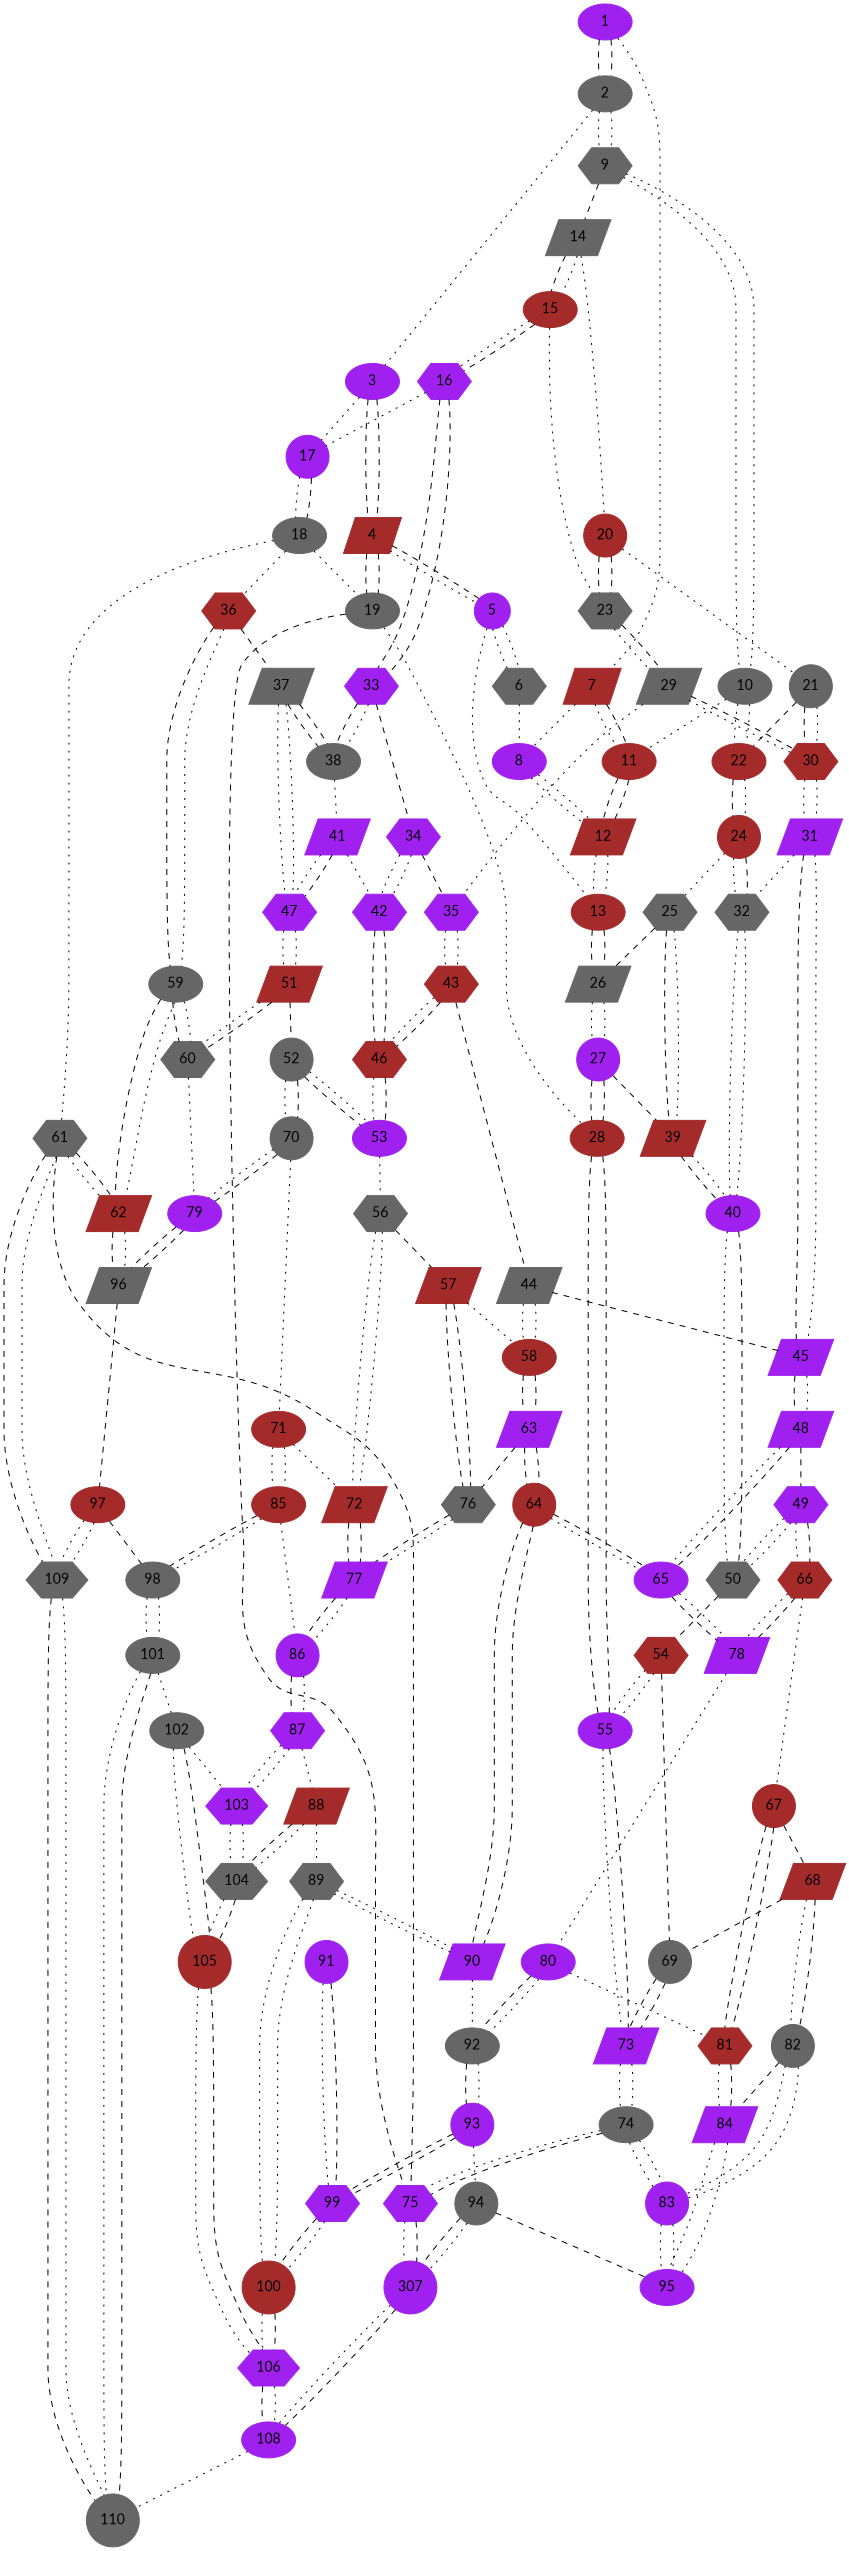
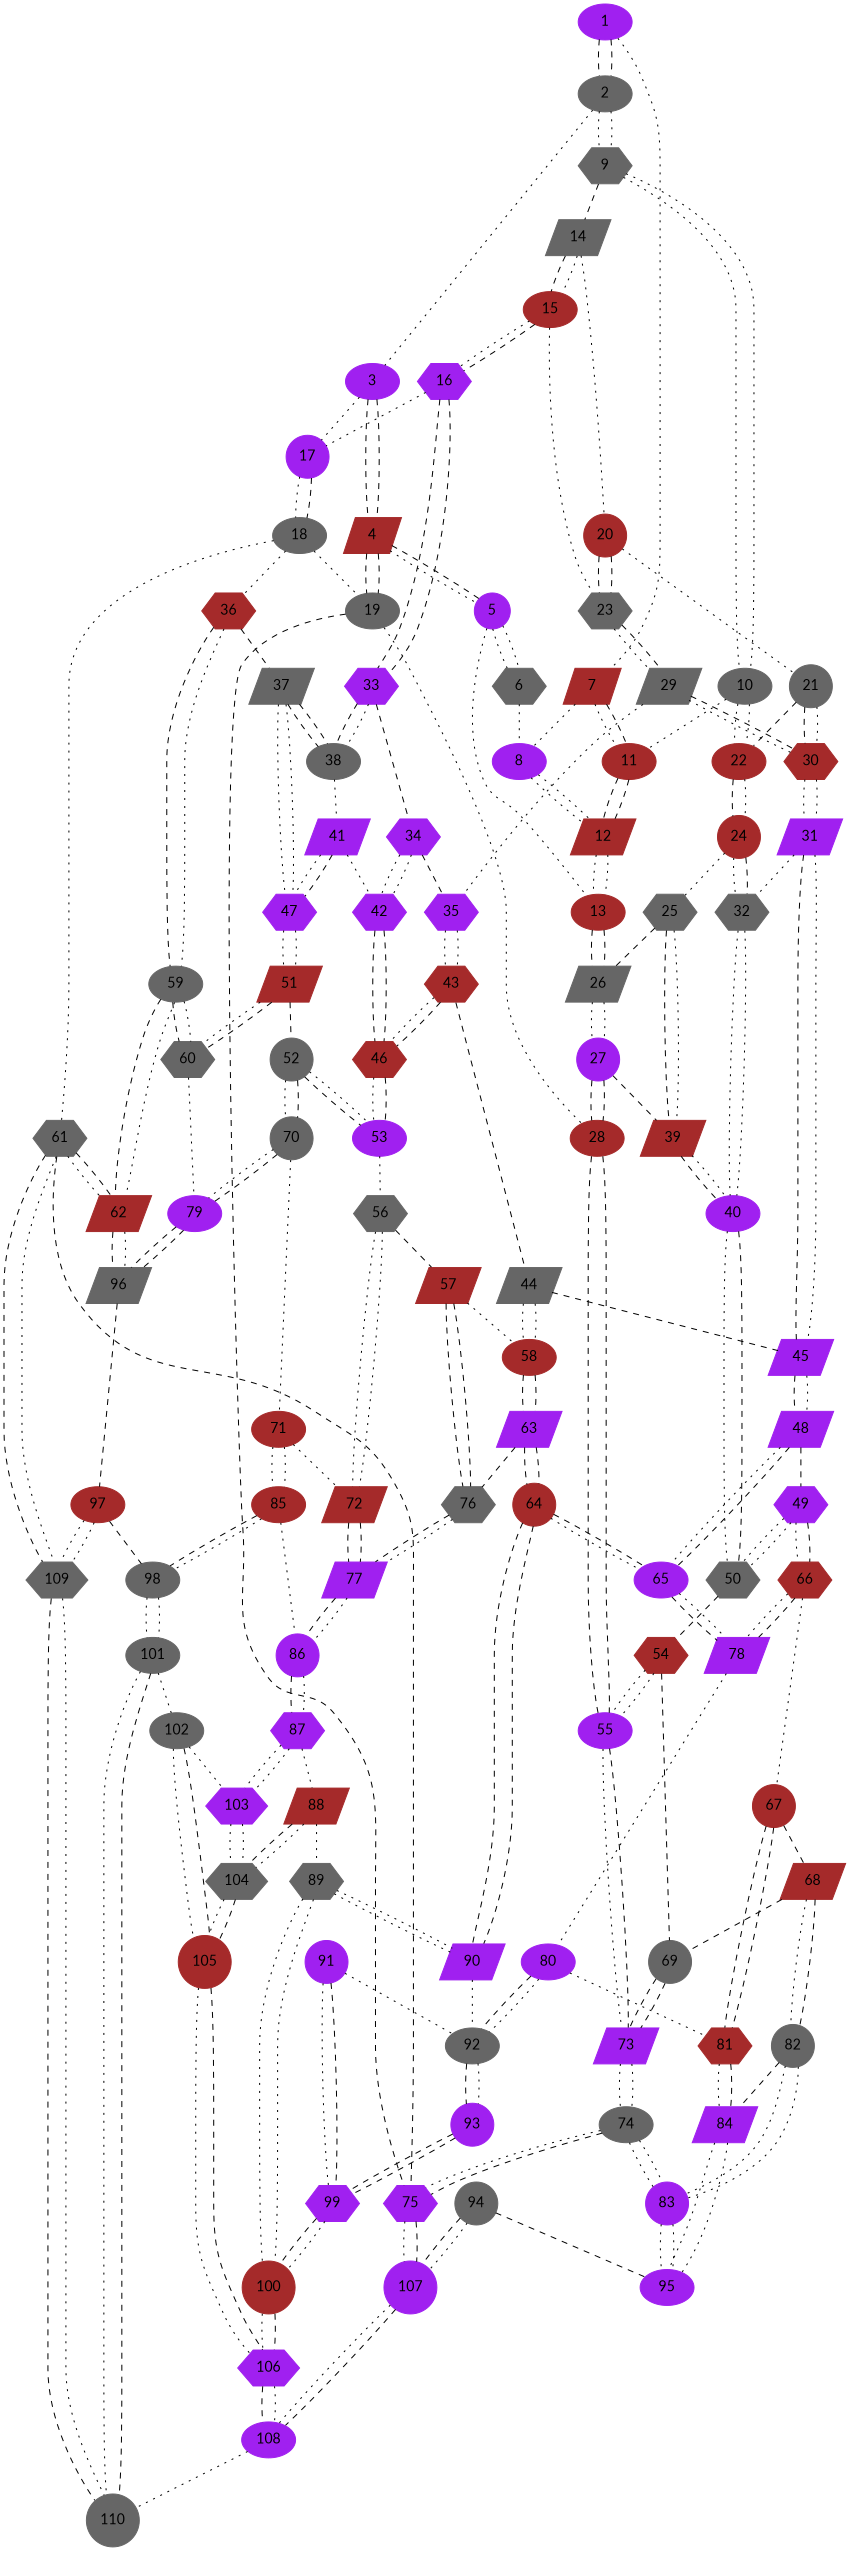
none -> (399, 2003)
(474, 2161) -> none
(410, 2287) -> (410, 2287)
